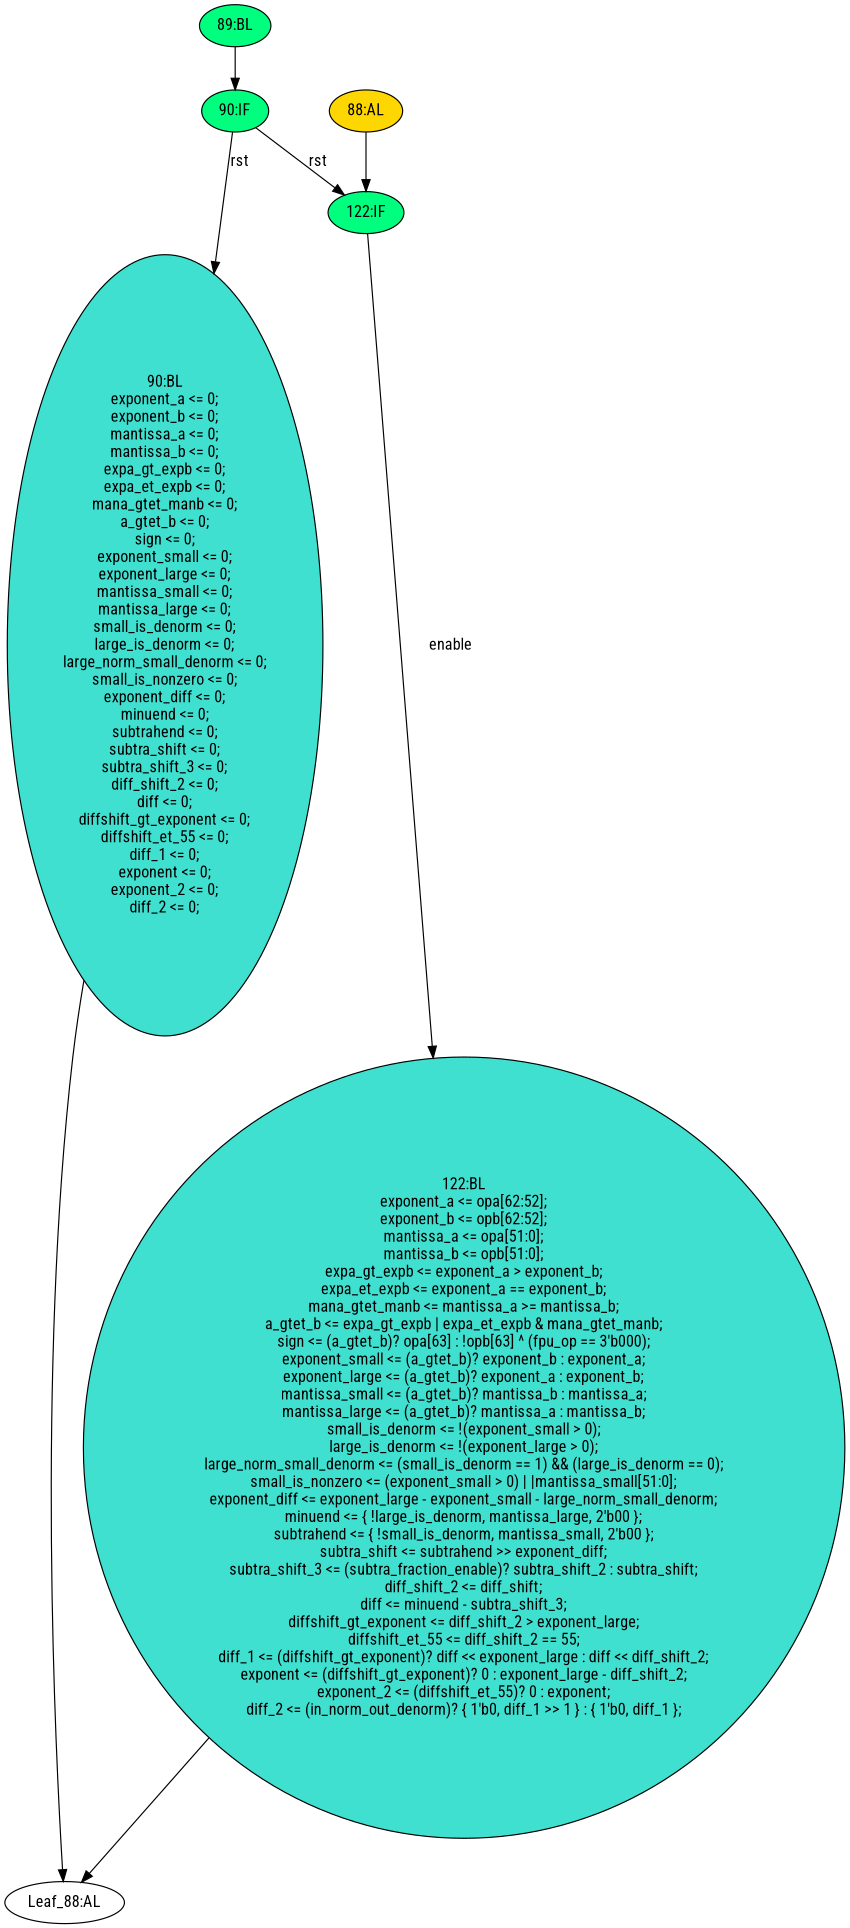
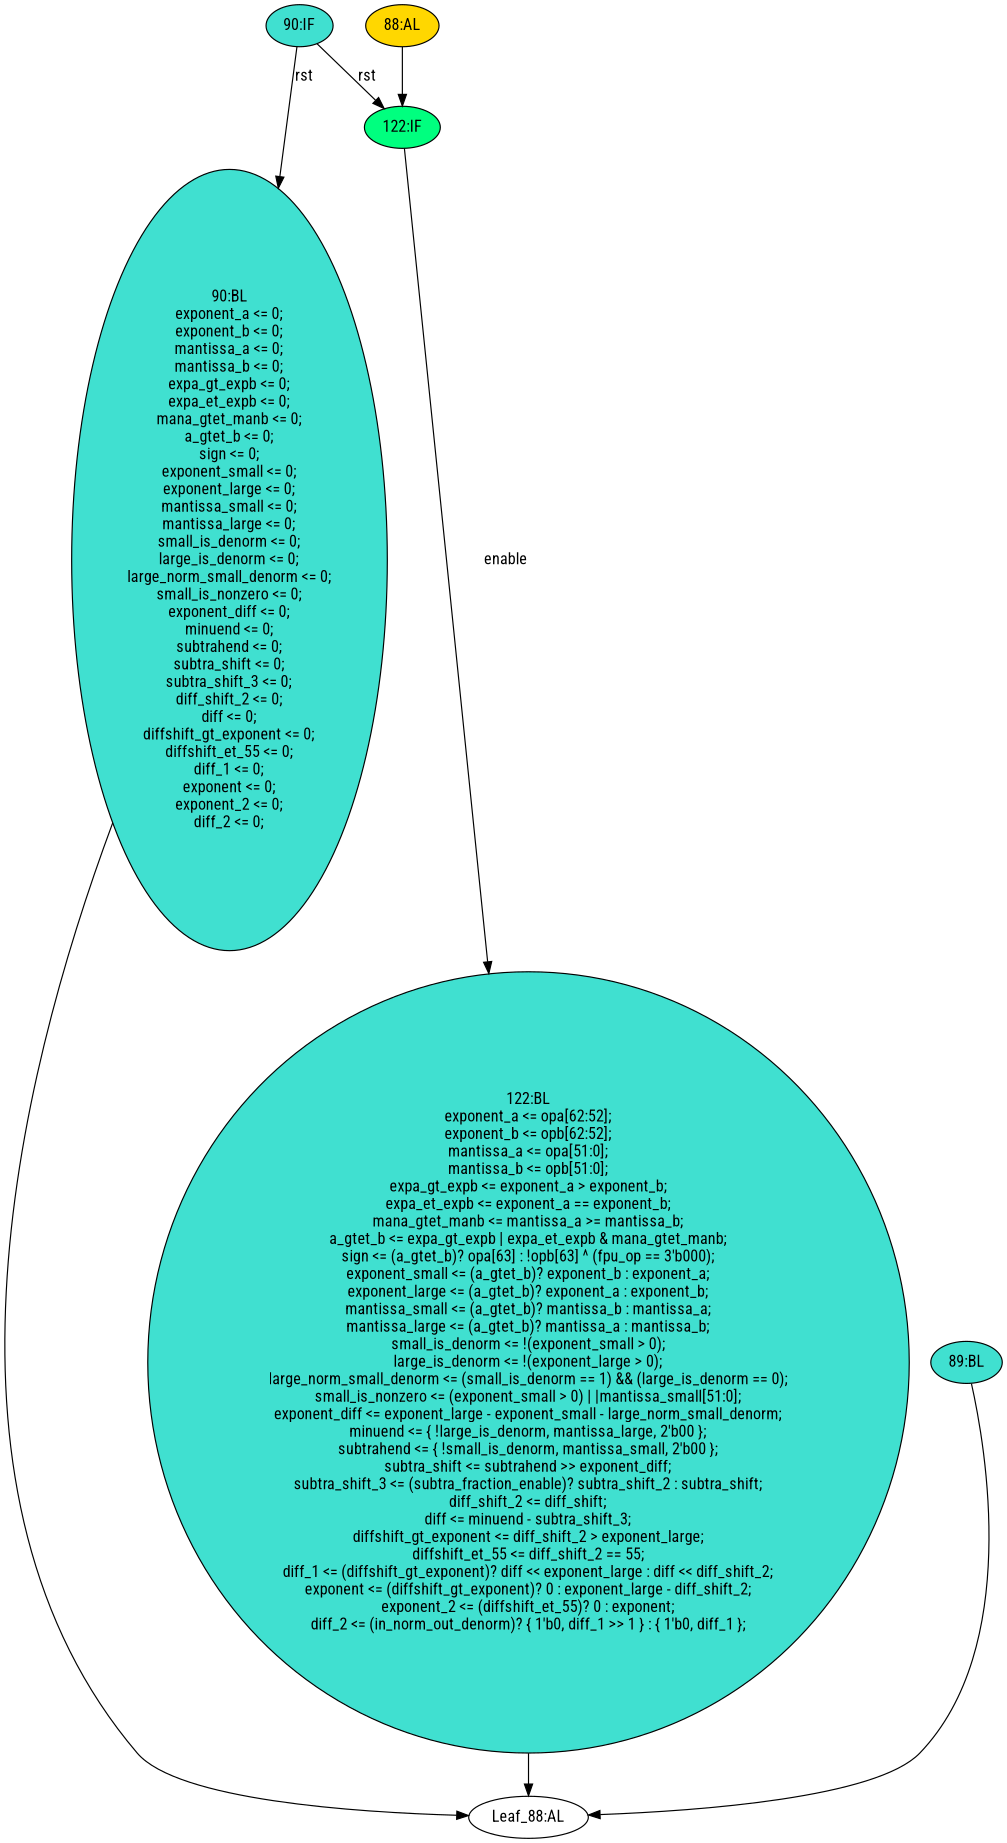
(235, 26) -> (967, 1362)
(235, 62) -> (937, 1730)
(235, 111) -> (300, 26)
